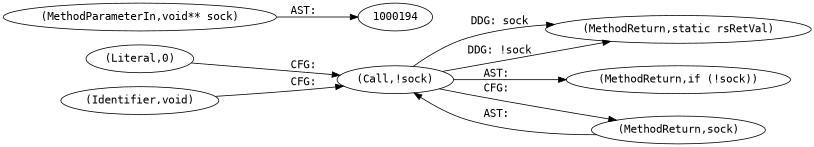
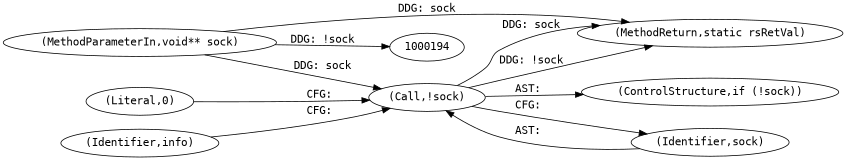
(307, 11) -> (323, 40)
none -> (422, 16)
none -> (289, 71)
(678, 80) -> (710, 92)
(140, 101) -> (140, 143)
(678, 130) -> (710, 142)
